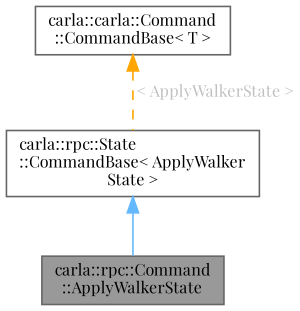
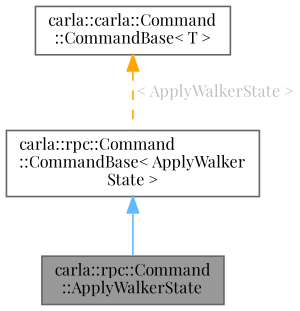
(133, 164) -> (133, 164)
